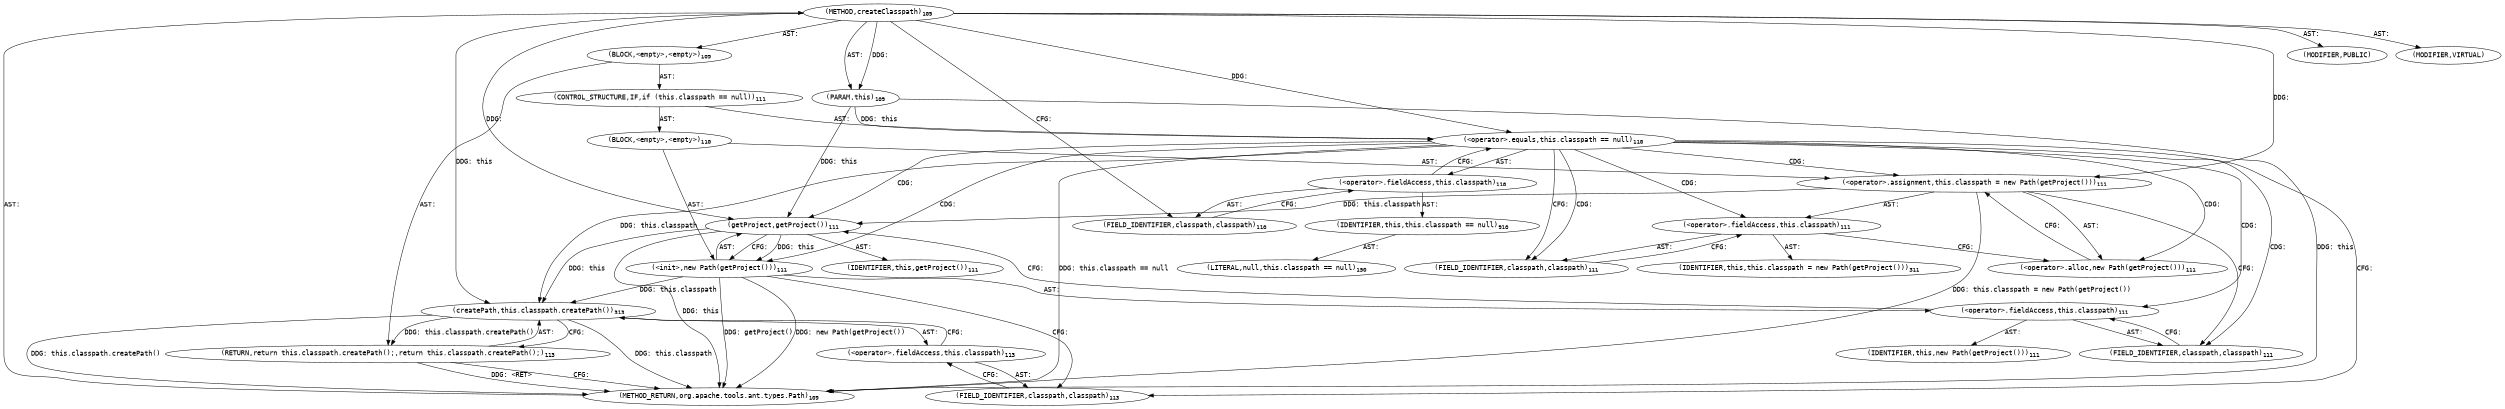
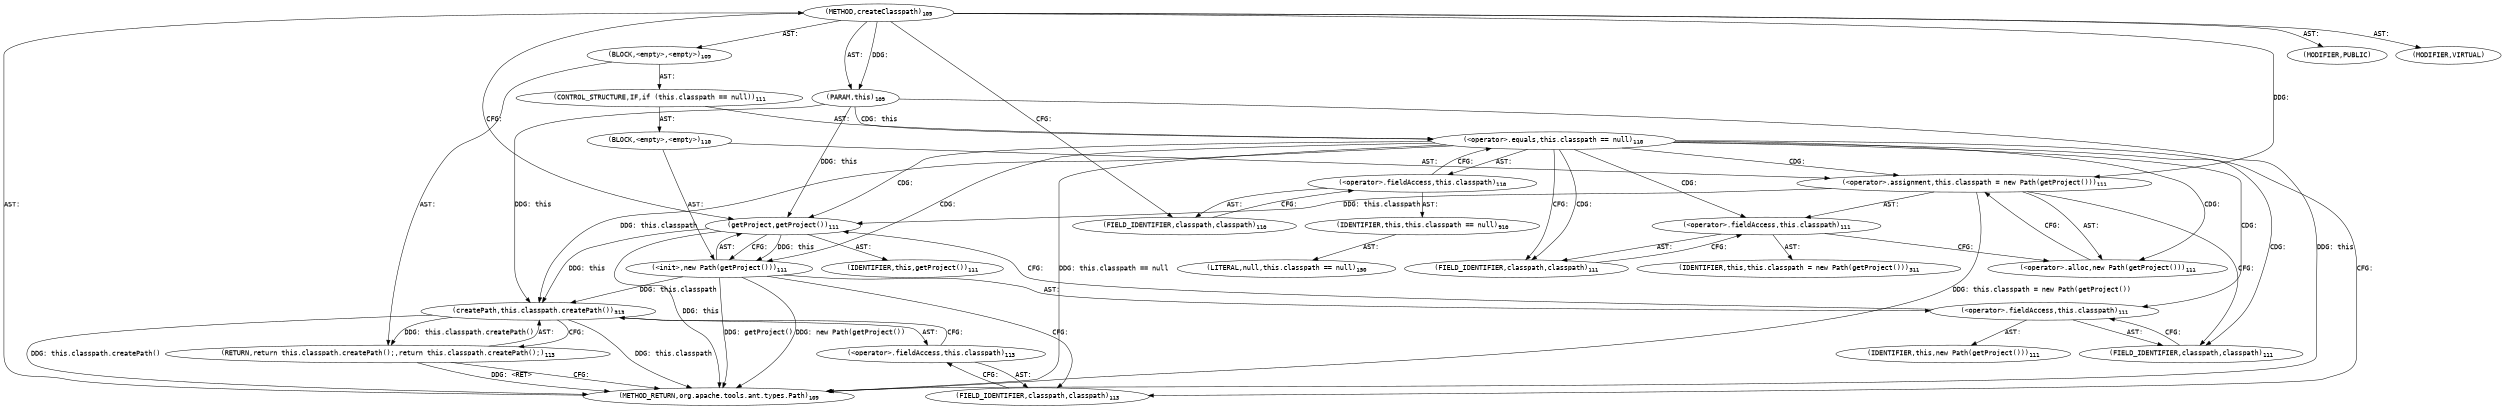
(496, 33) -> (587, 118)
(1212, 76) -> none
(497, 119) -> (497, 119)
(879, 119) -> (879, 119)
